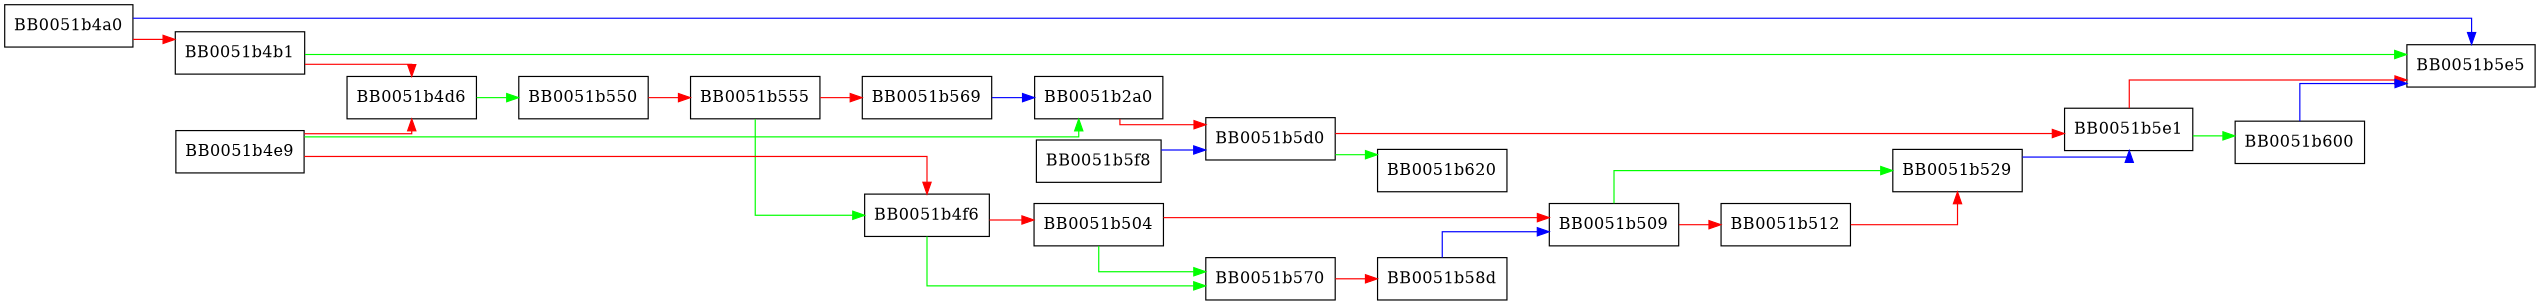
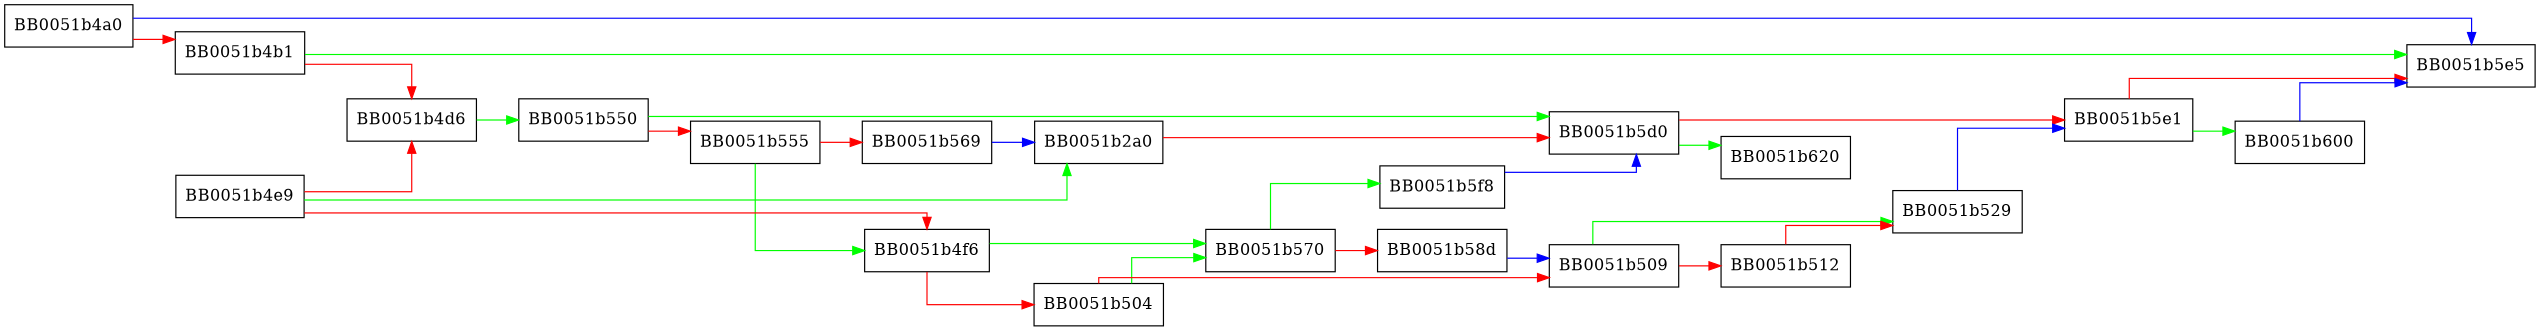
none -> (1093, 116)
none -> (1296, 184)
